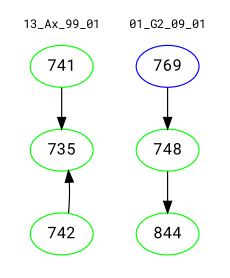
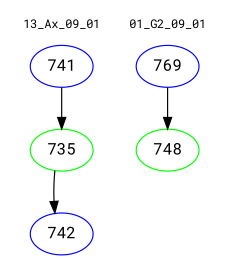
(62, 25) -> (62, 25)
(62, 66) -> (62, 66)
(69, 198) -> (54, 186)
(62, 234) -> (62, 234)
(168, 234) -> none
